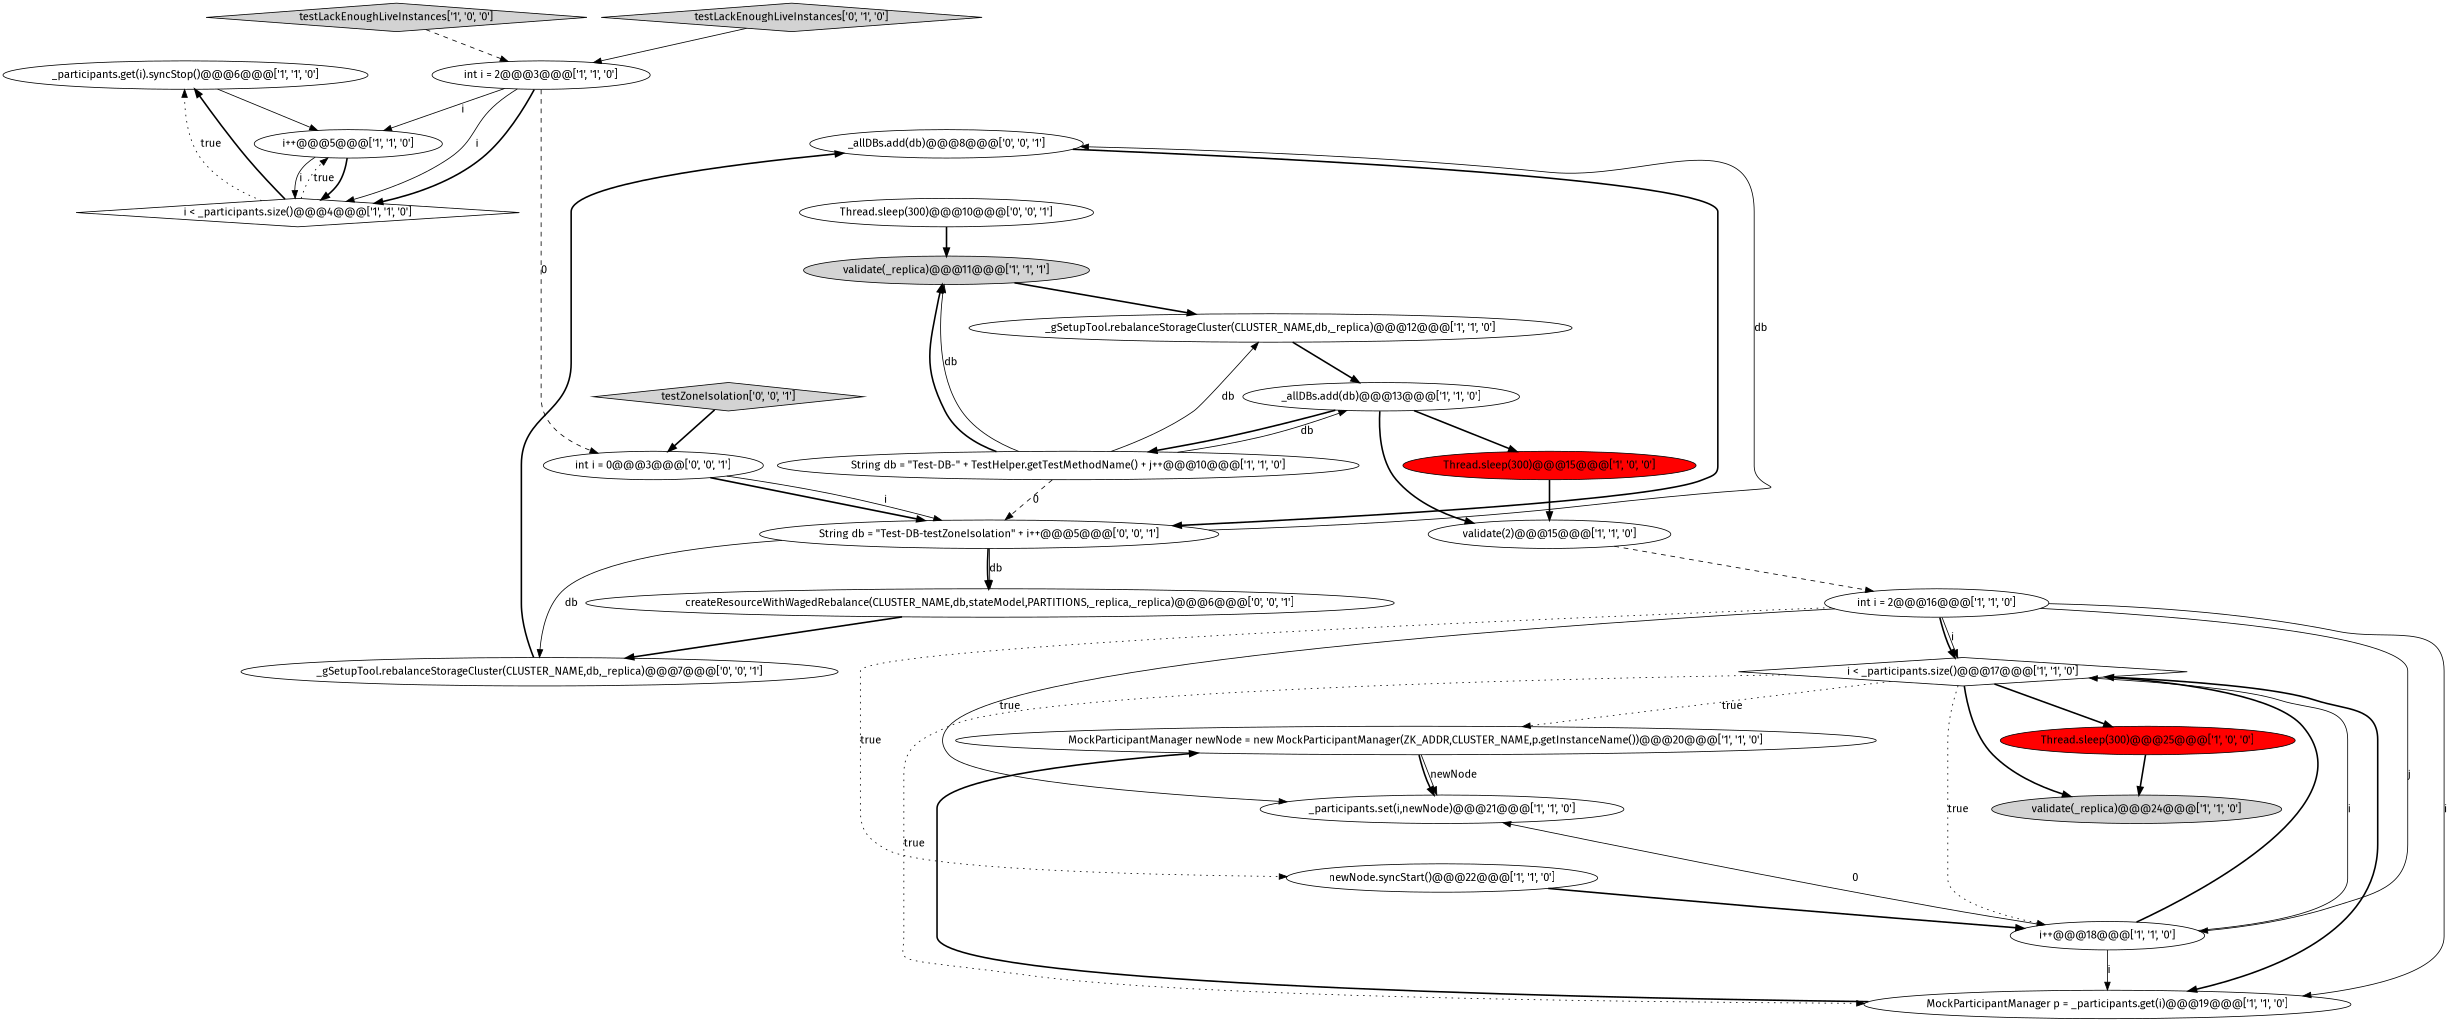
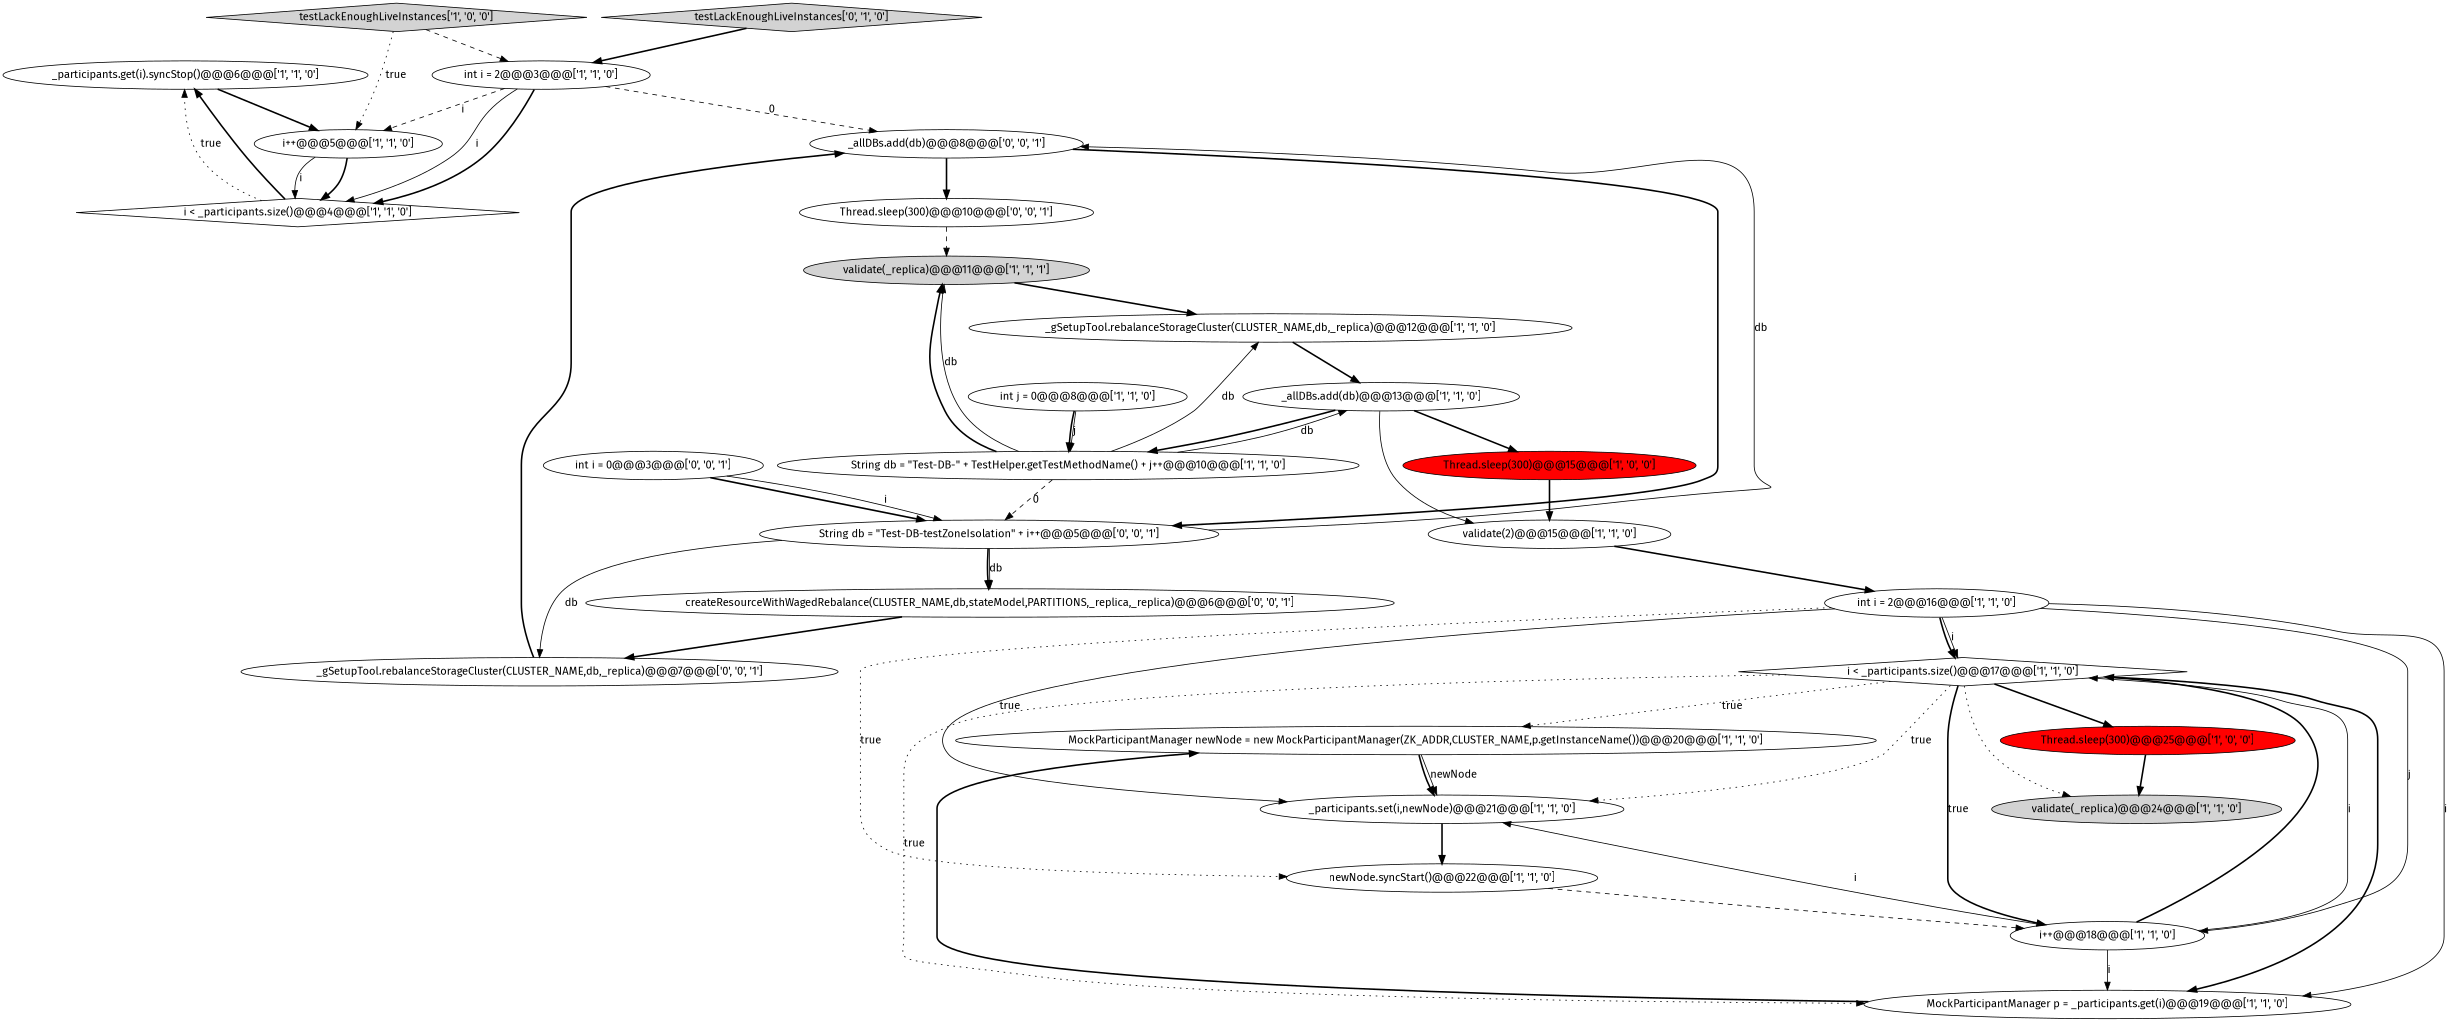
(674, 45) -> (674, 45)
(264, 108) -> (264, 108)
(448, 108) -> (448, 108)
none -> (947, 174)
(309, 179) -> (379, 78)
(947, 238) -> (947, 238)
(541, 282) -> (737, 108)
(728, 397) -> none
none -> (1078, 397)
(1399, 483) -> (1399, 483)
(1740, 568) -> (1740, 568)
(1995, 757) -> (1995, 757)
none -> (1790, 779)
(1948, 834) -> (1948, 834)
none -> (1442, 840)
(1855, 878) -> (1855, 878)
(1782, 909) -> (1782, 909)
